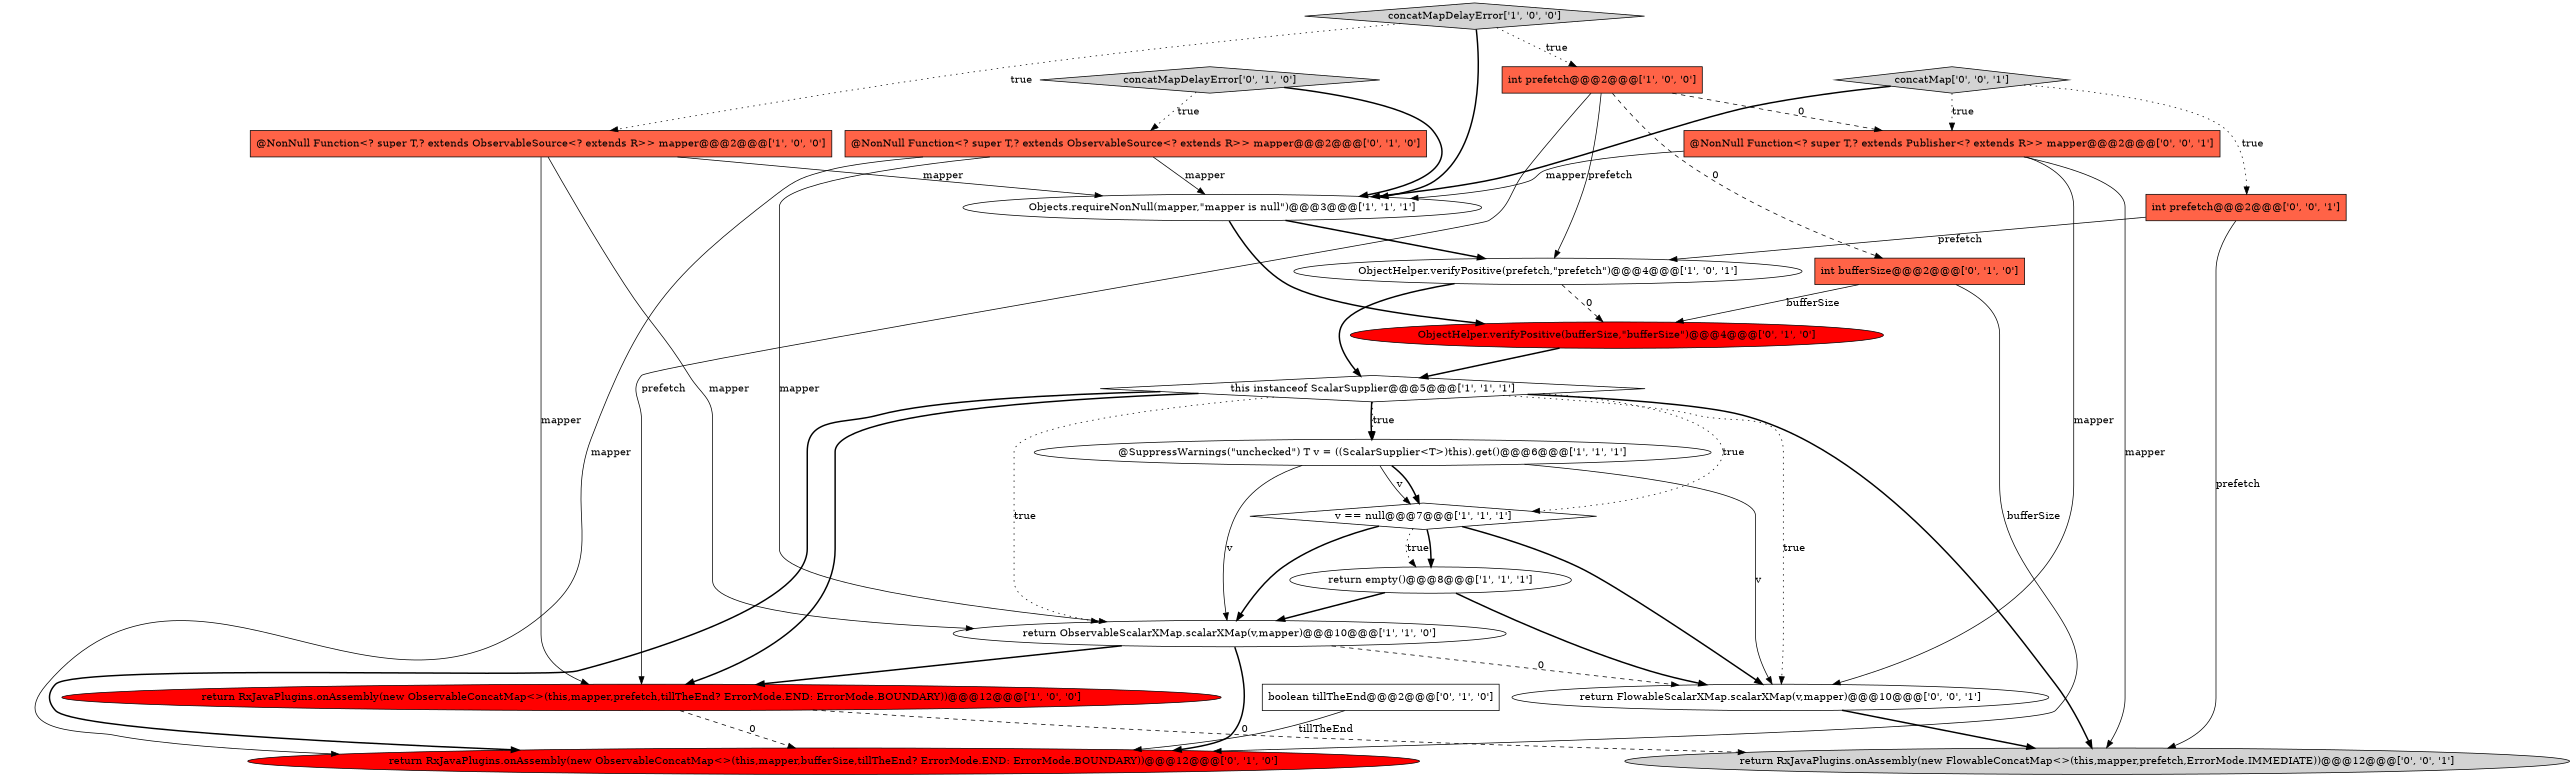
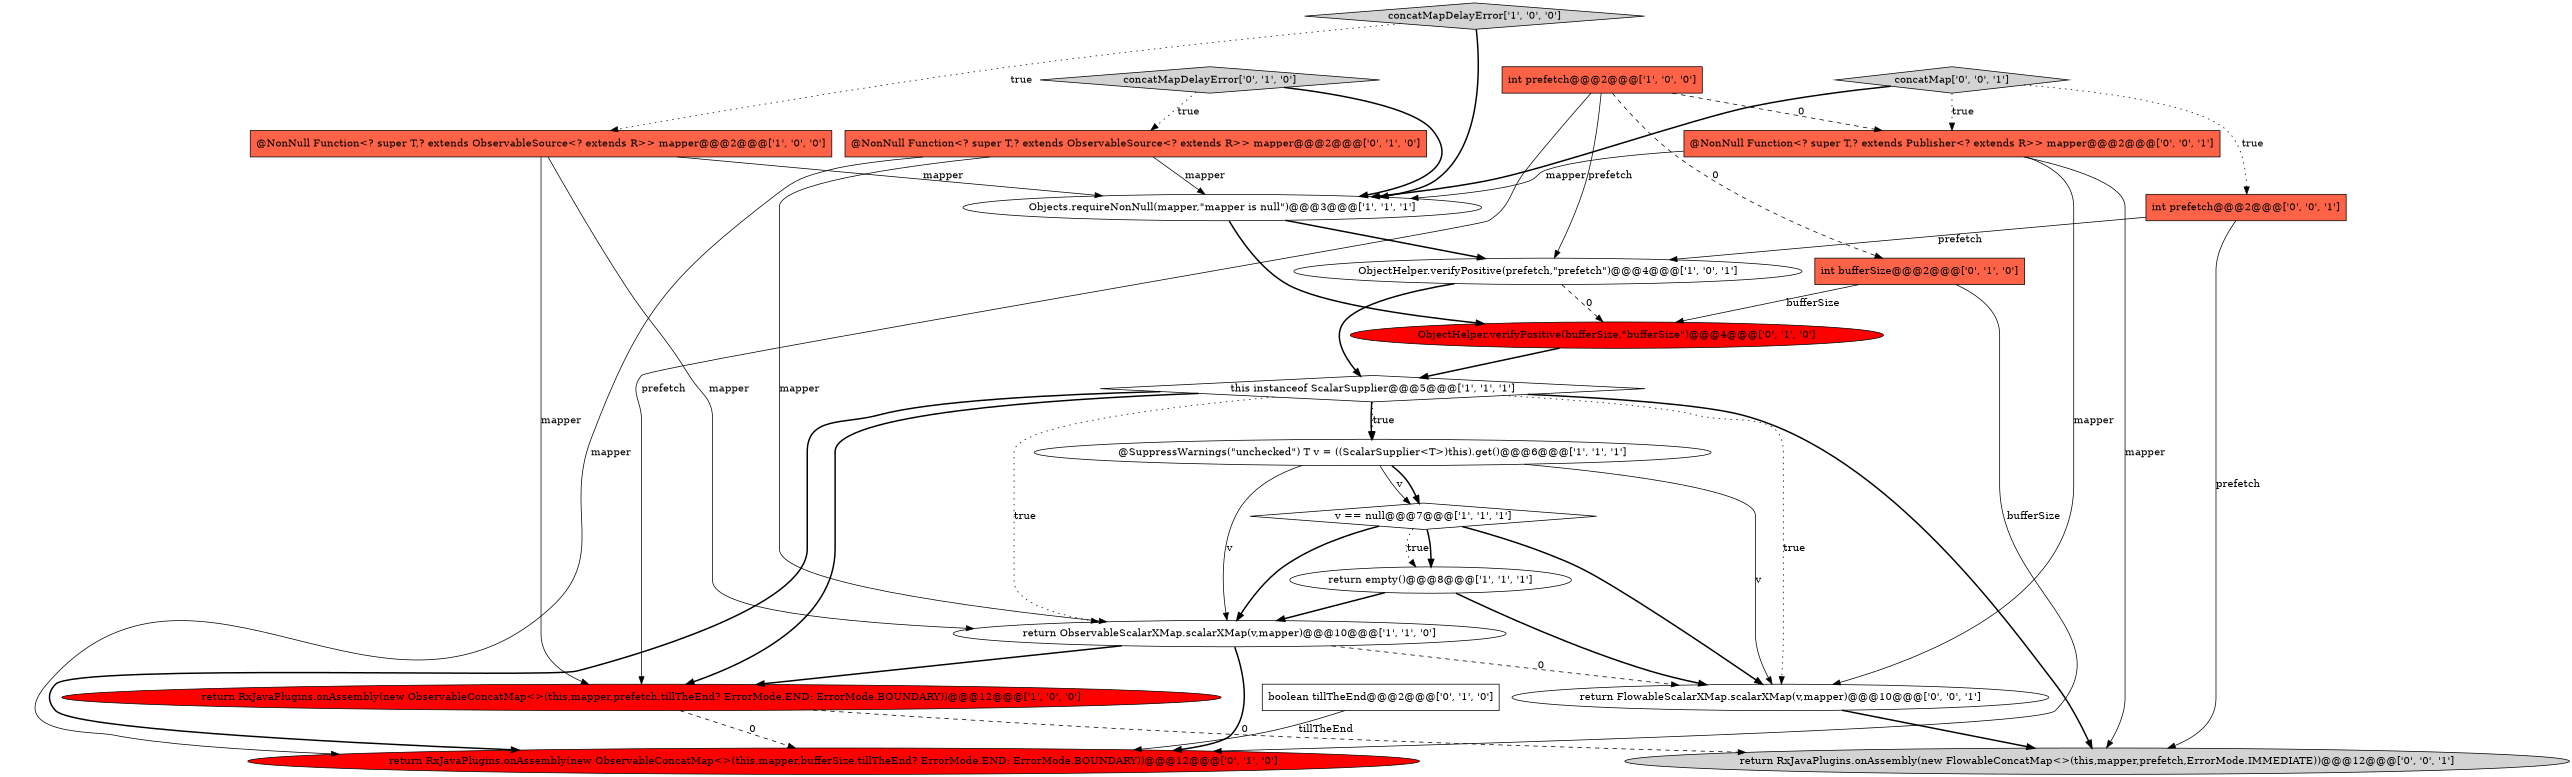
(1533, 46) -> none
(1723, 454) -> none
